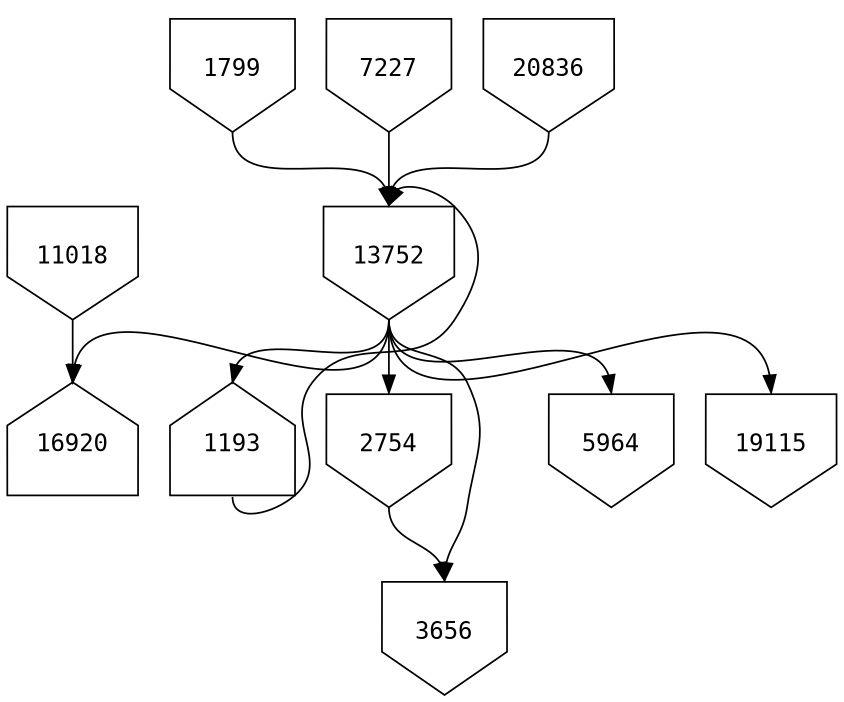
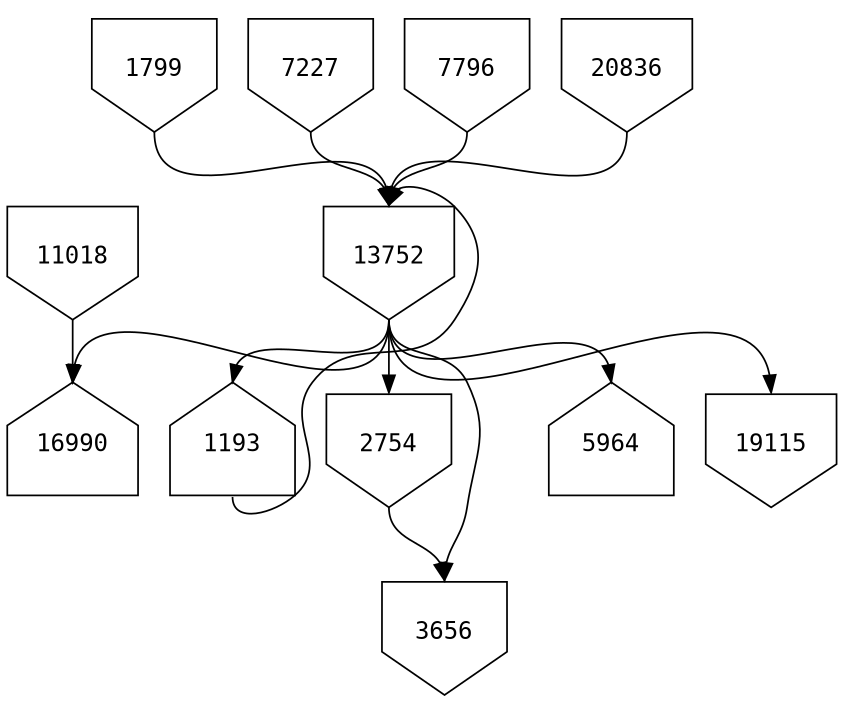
none -> (467, 70)
(73, 445) -> (73, 445)
(611, 445) -> (611, 445)
